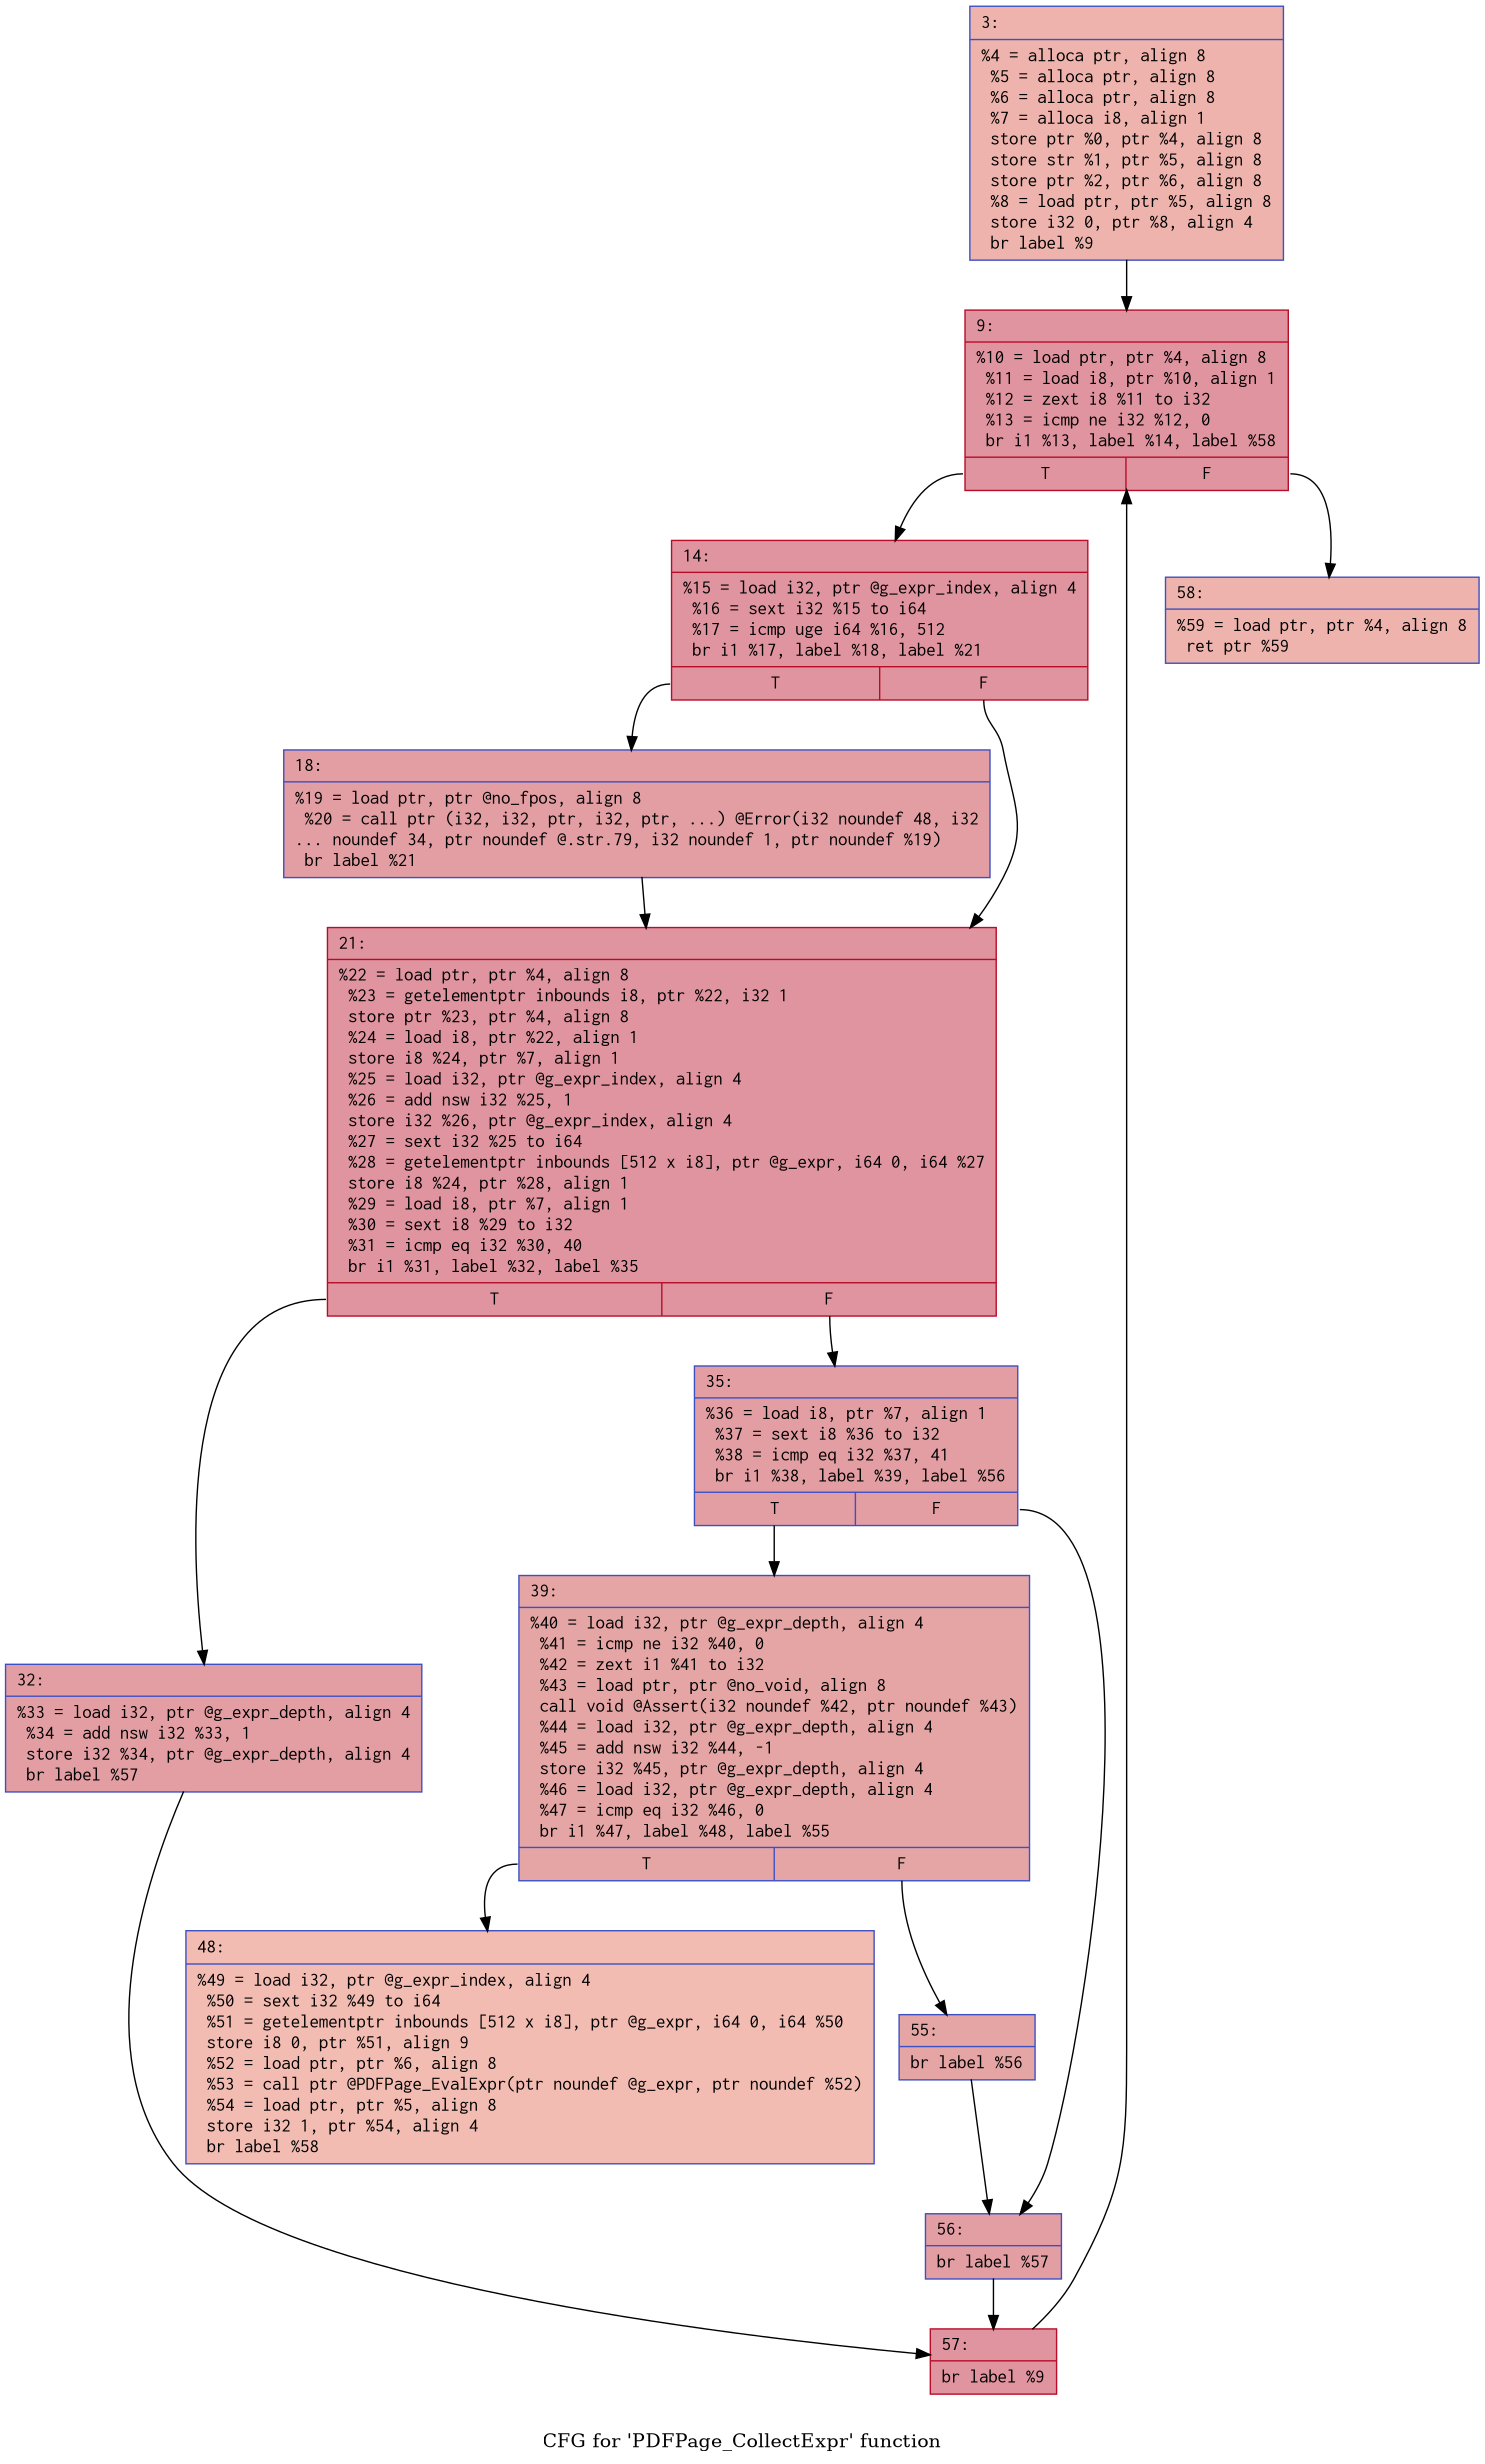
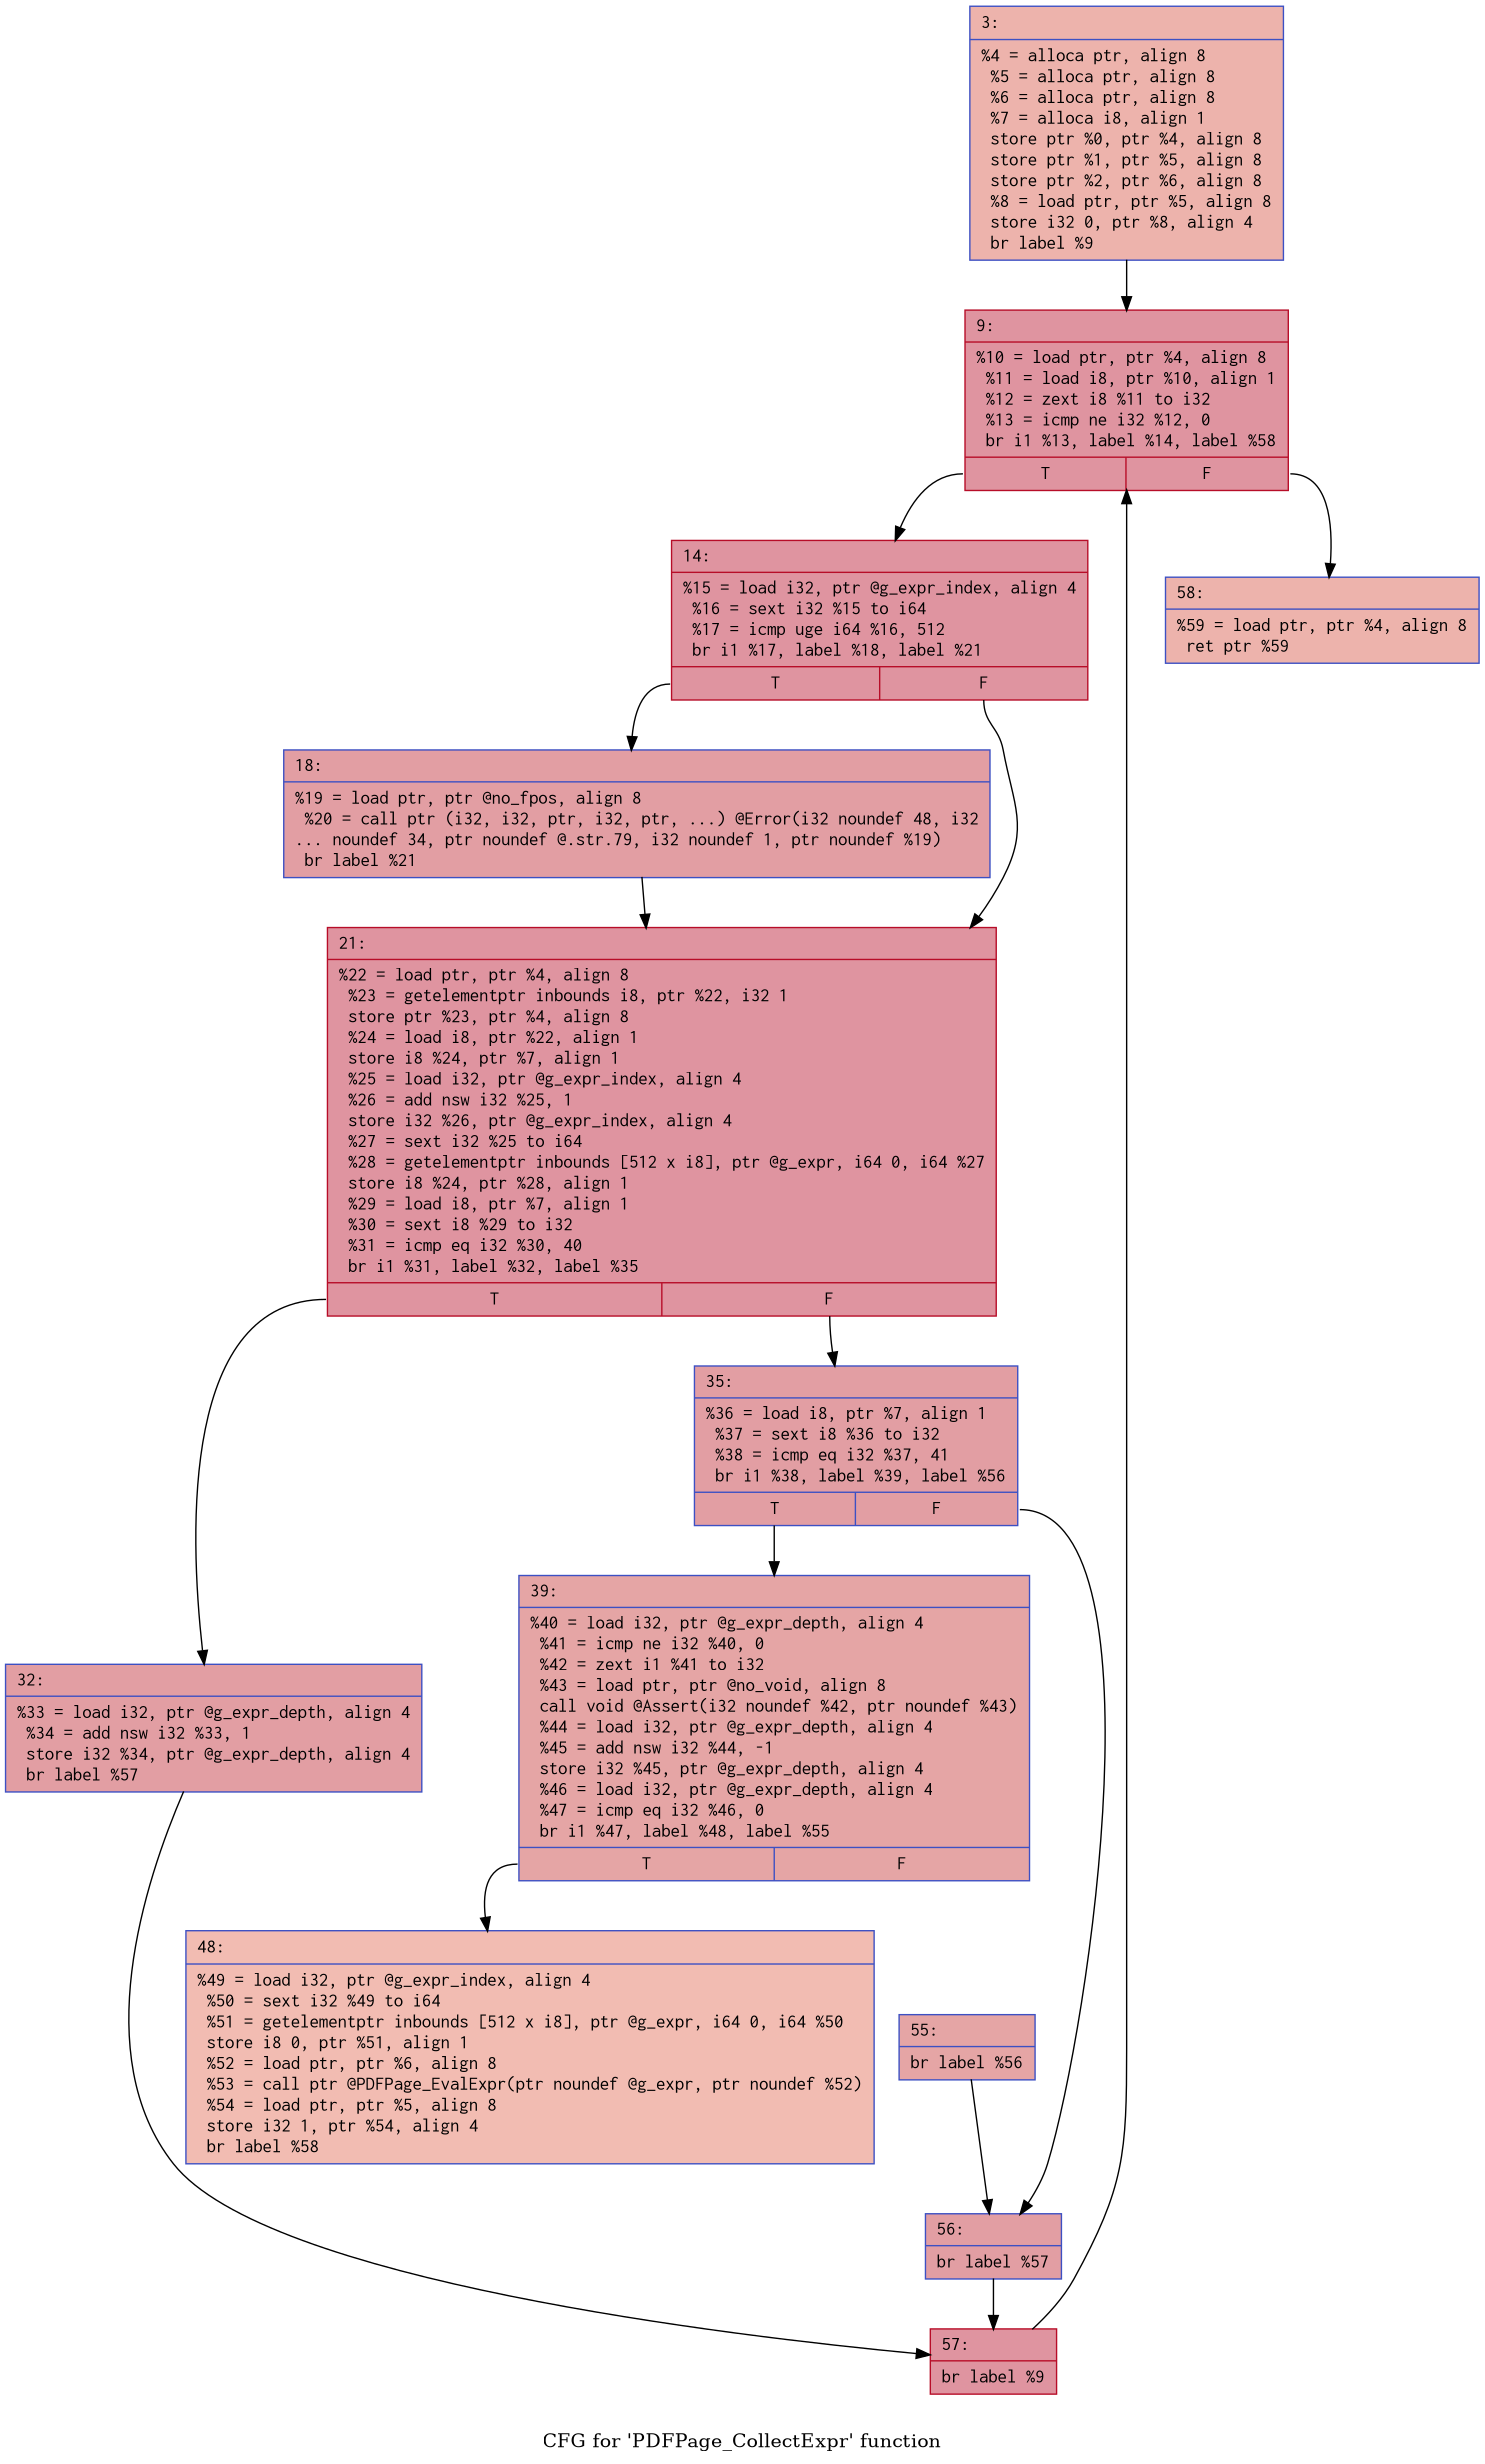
(1122, 160) -> (1122, 160)
(914, 1944) -> none
(333, 2042) -> (333, 2042)
